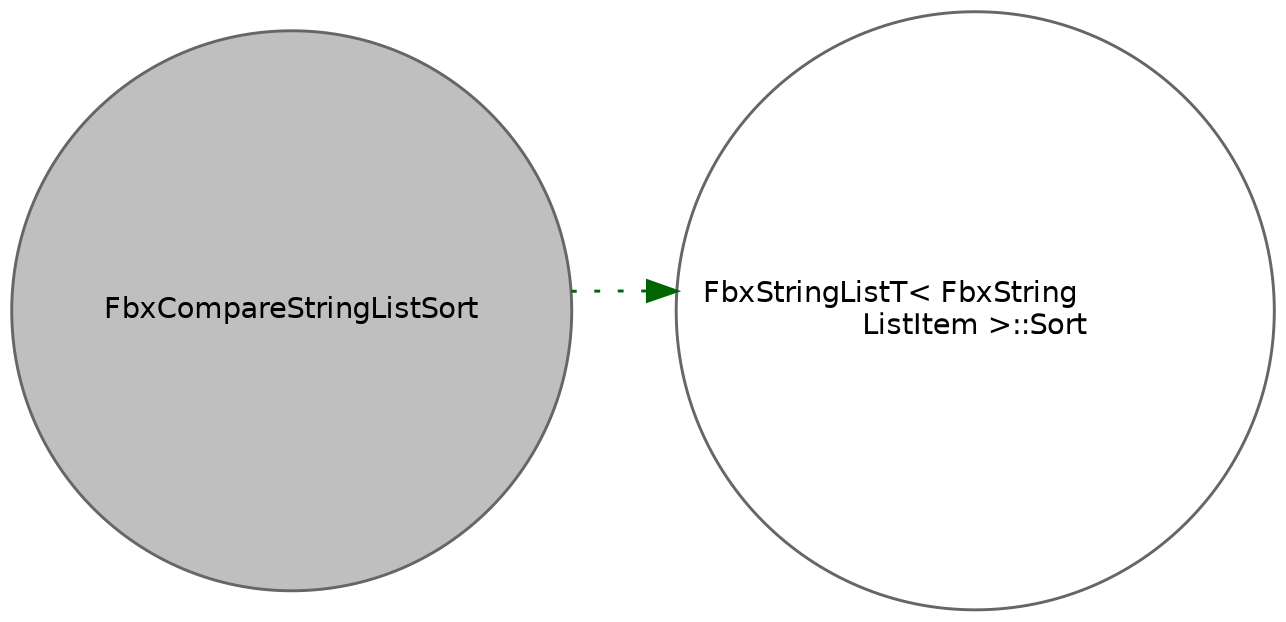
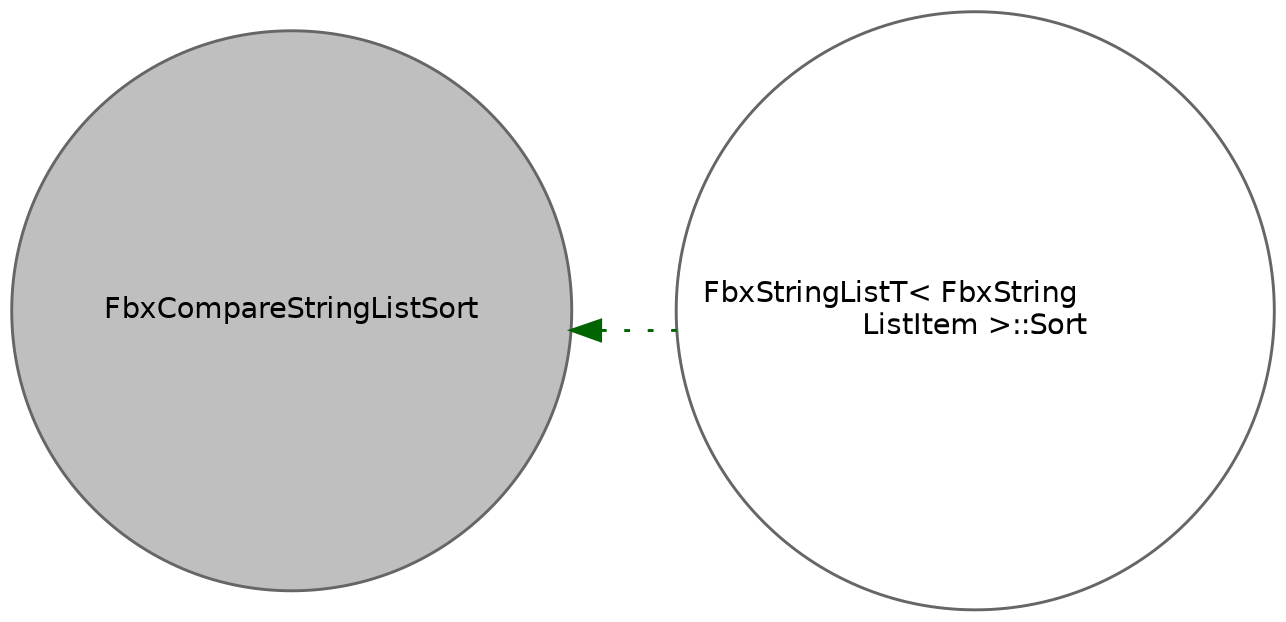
(609, 291) -> (639, 331)
